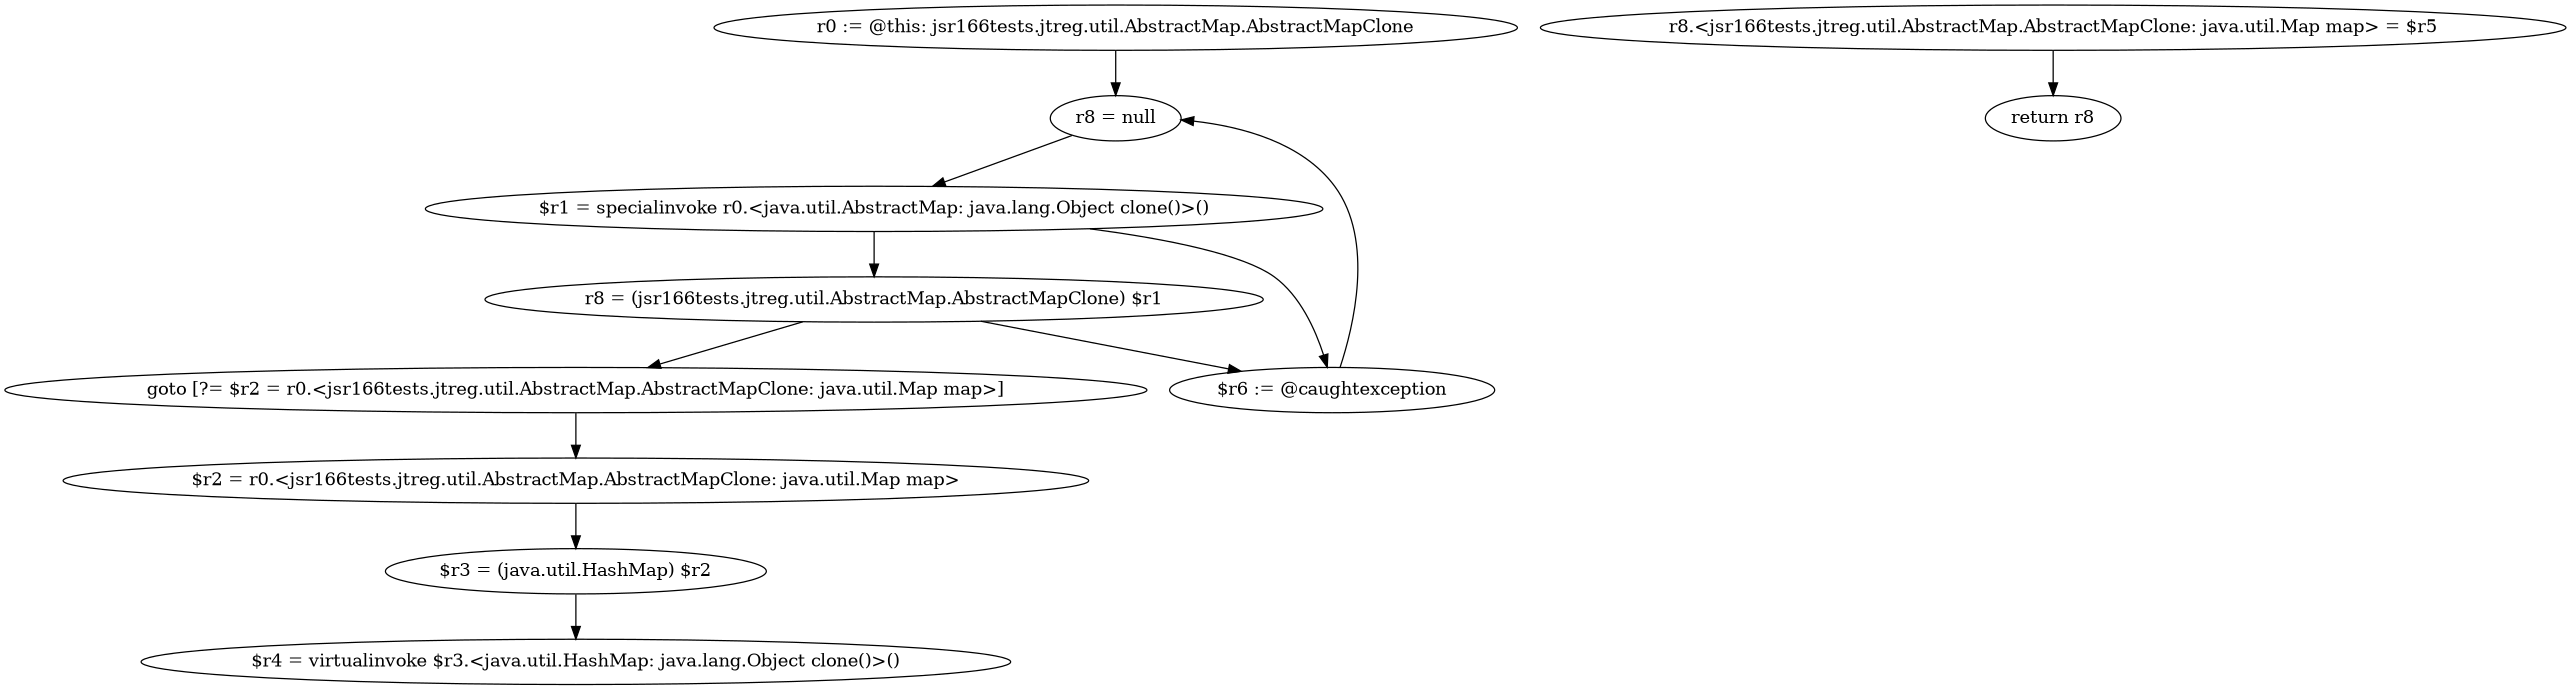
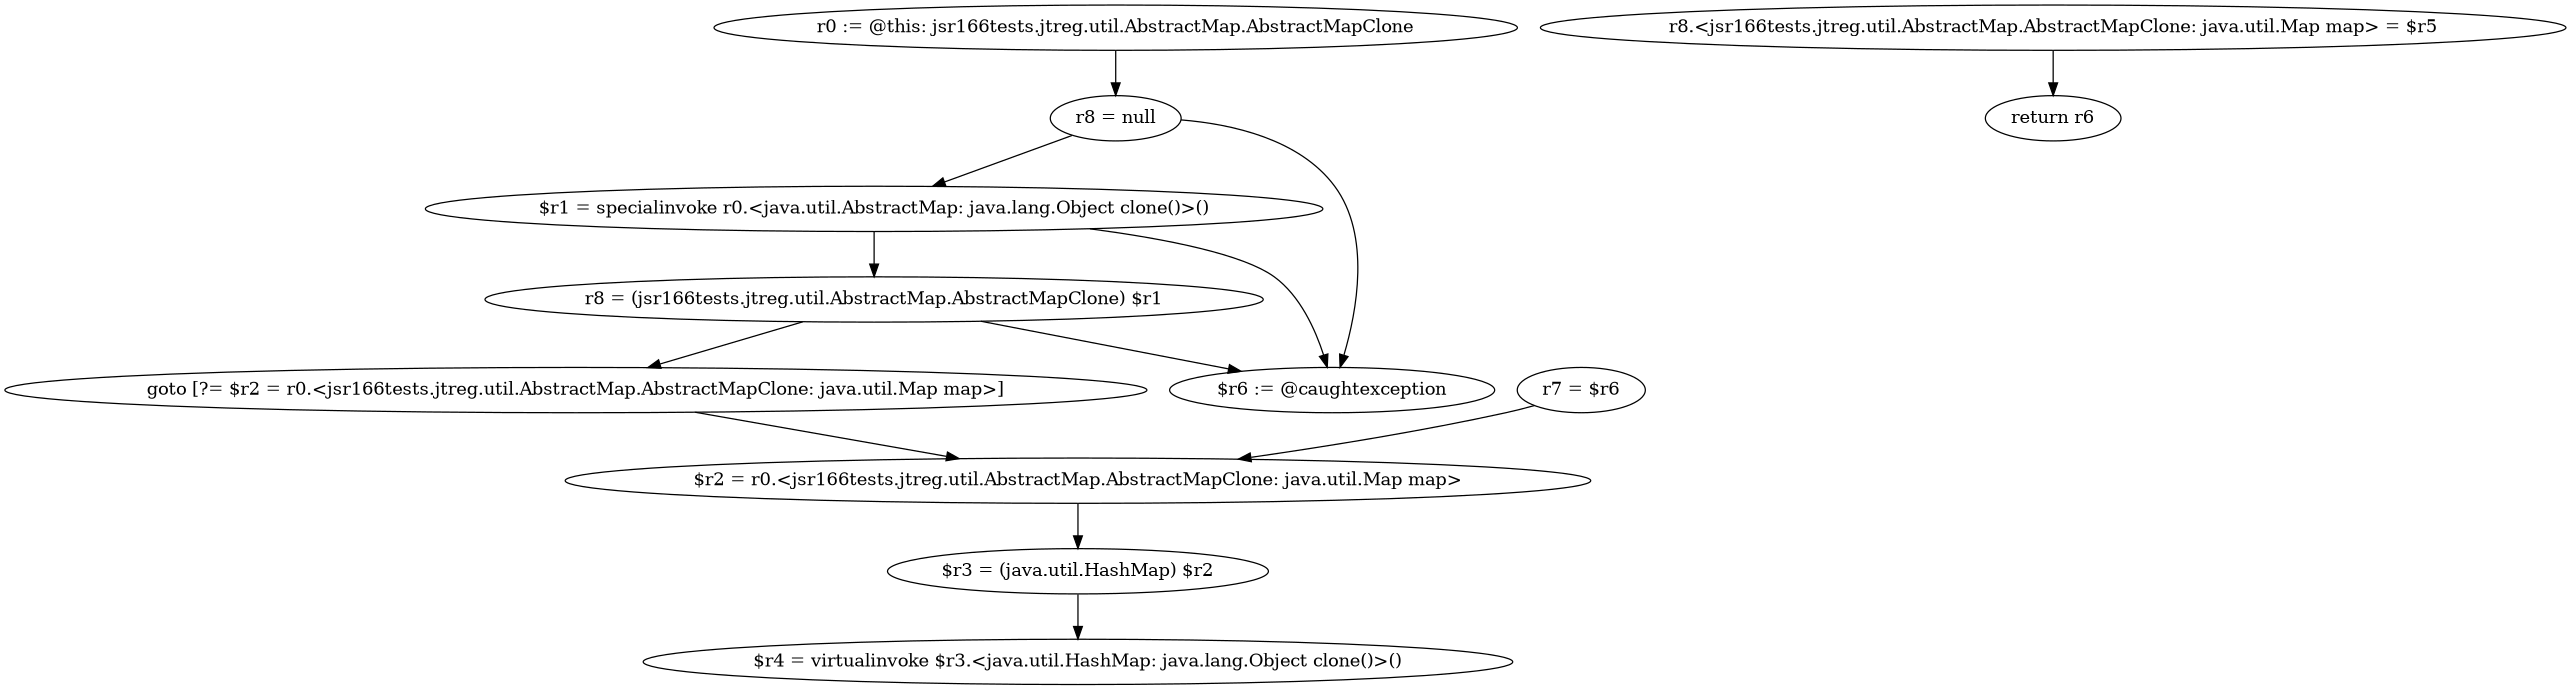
(2053, 118) -> (2053, 118)
(1342, 199) -> (1335, 187)
none -> (1581, 390)
